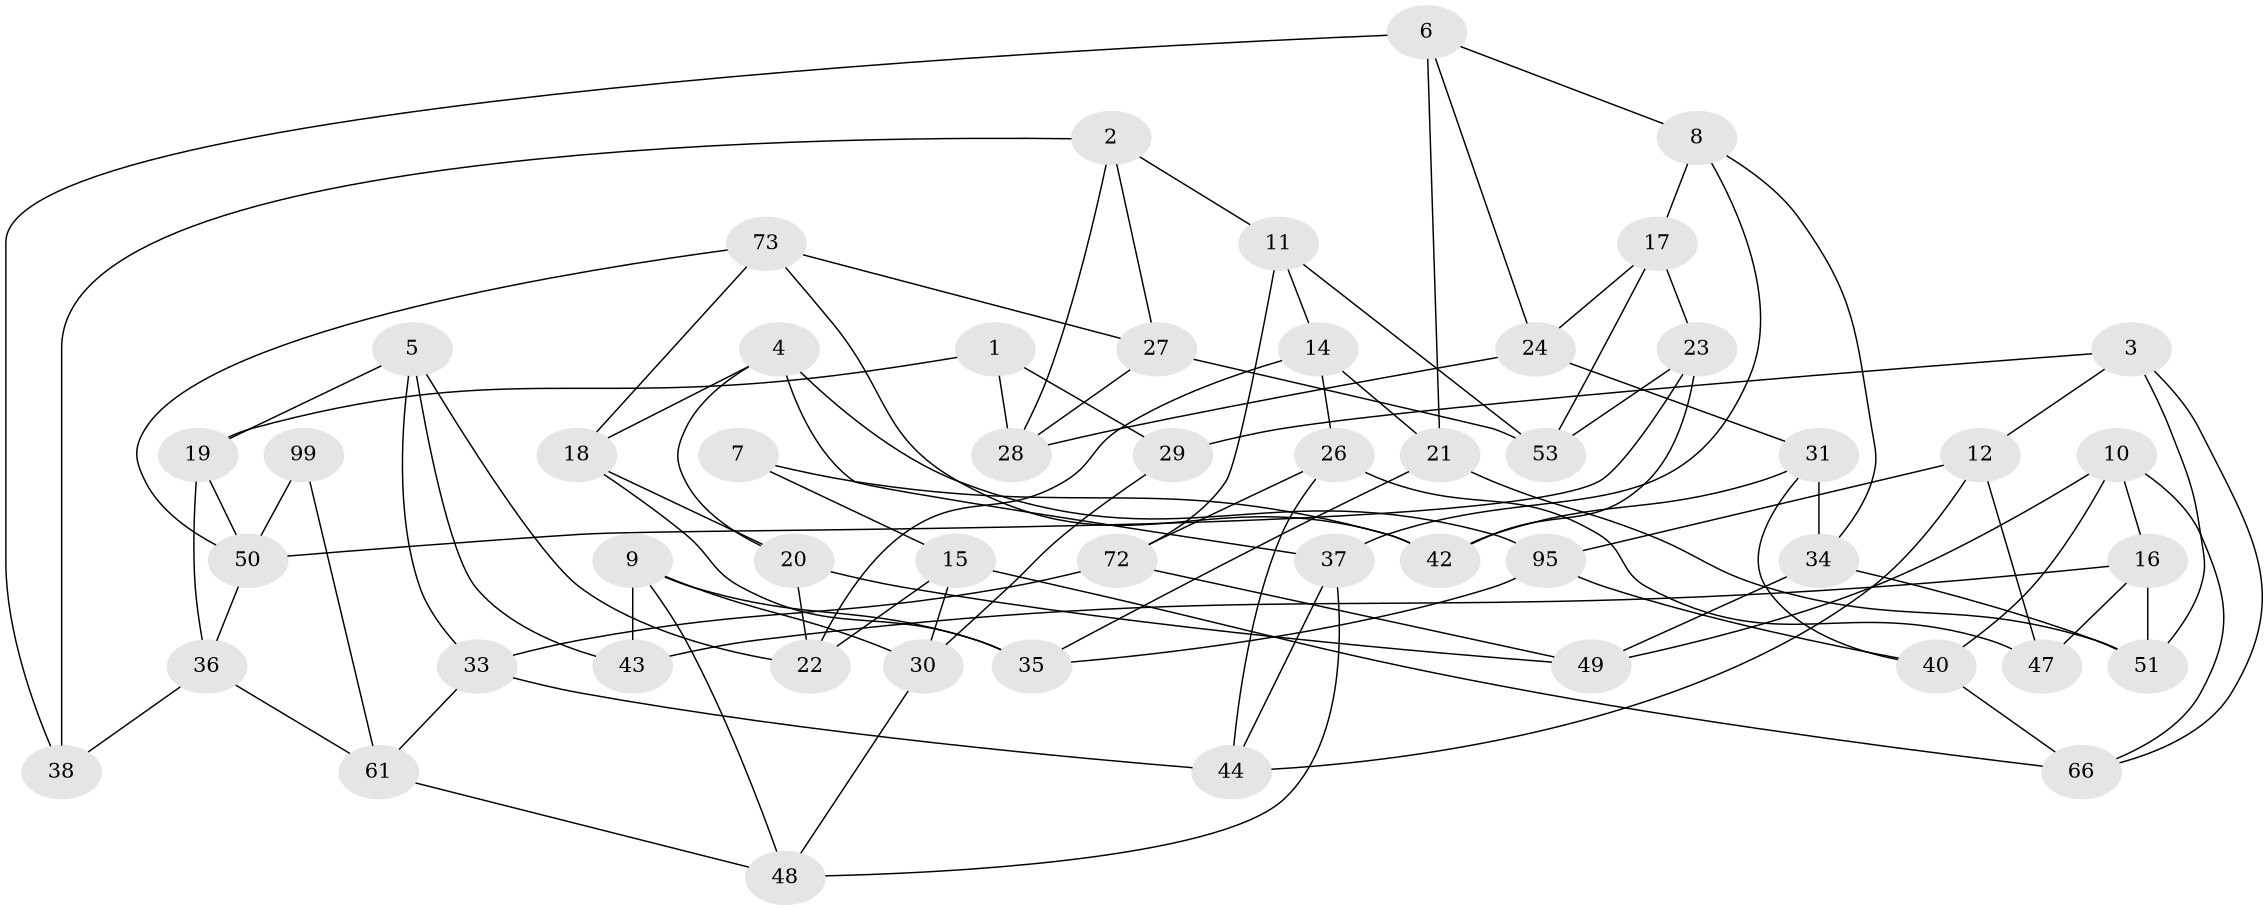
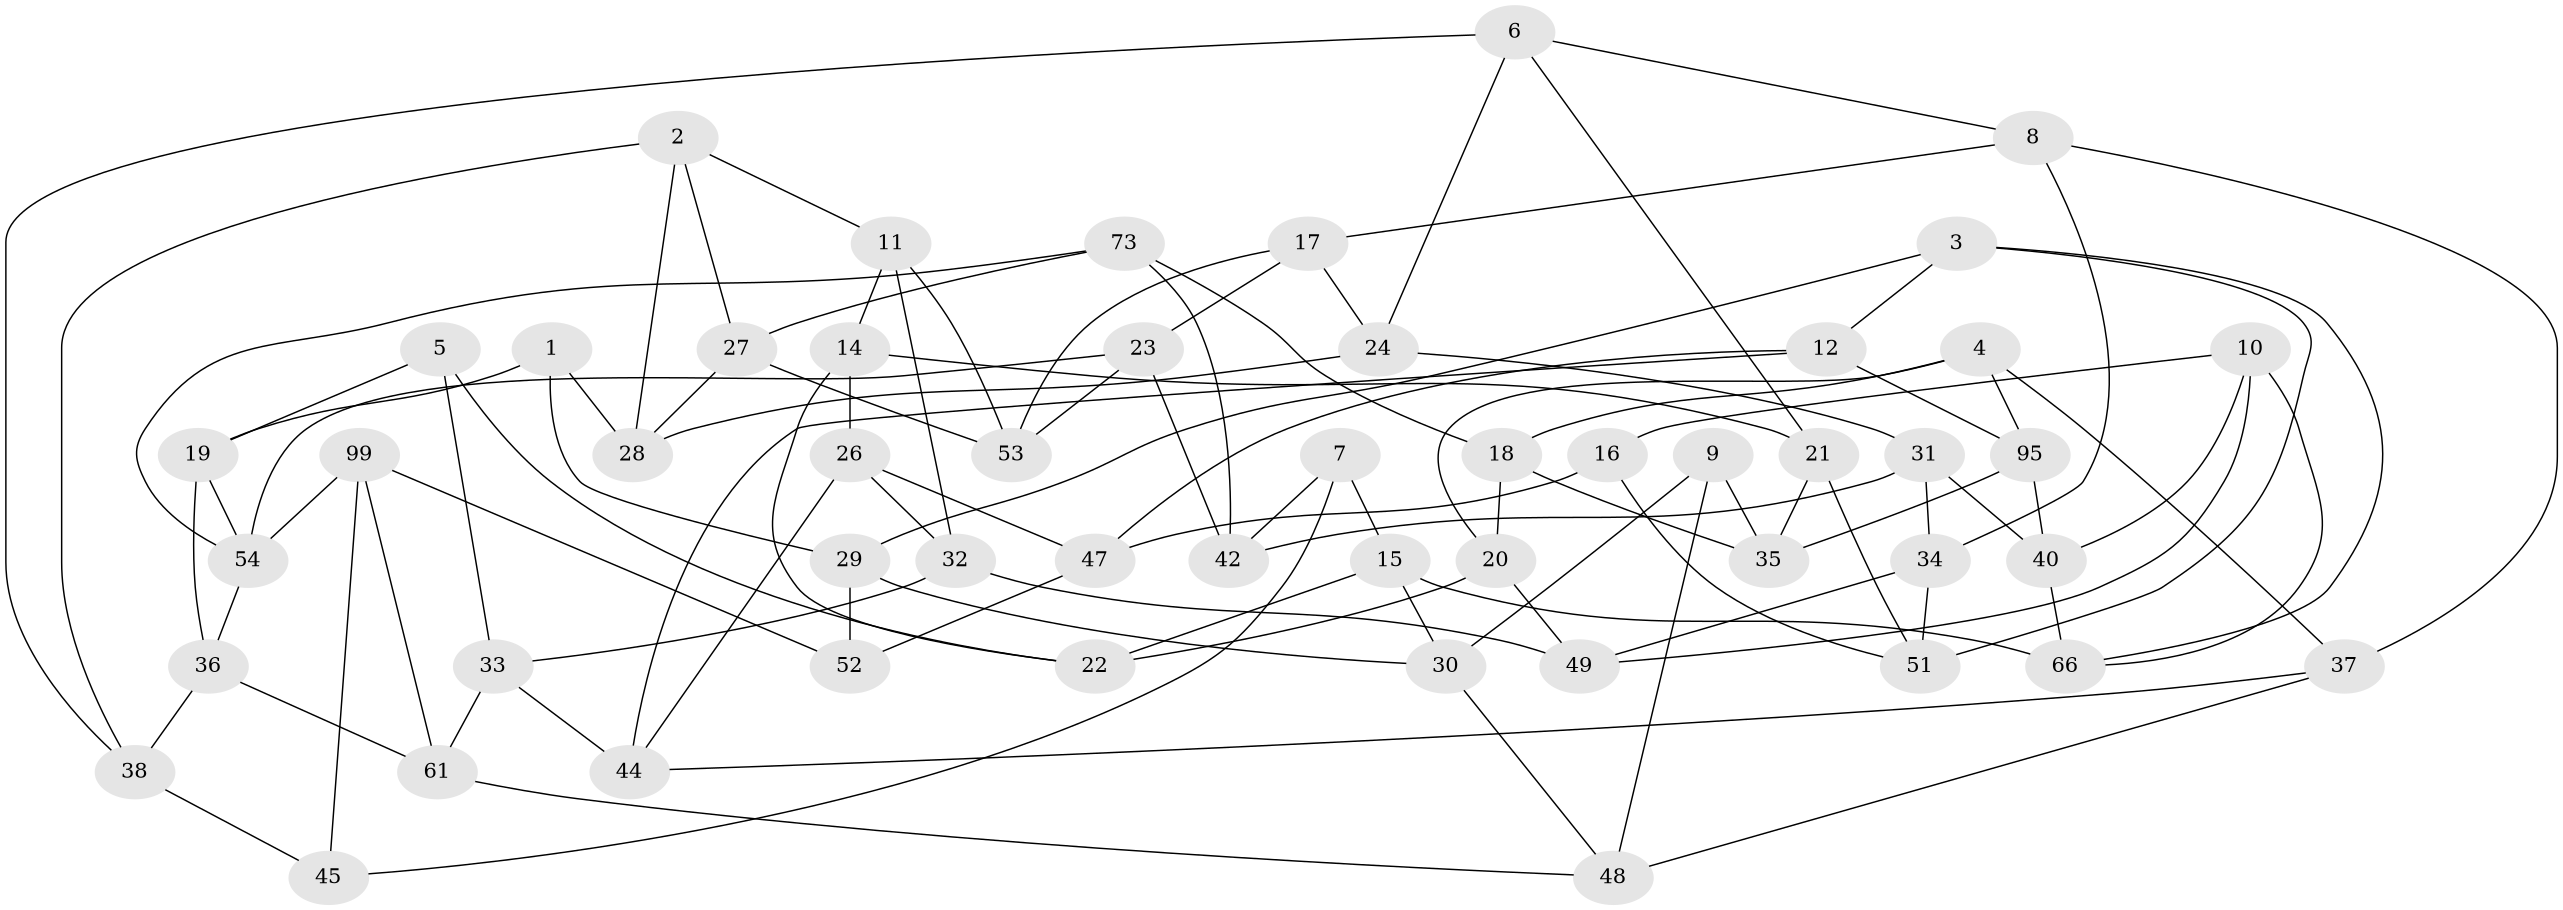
(248, 561) -> (248, 561)
(1117, 561) -> (956, 561)
(633, 666) -> none
none -> (850, 666)
none -> (329, 878)
